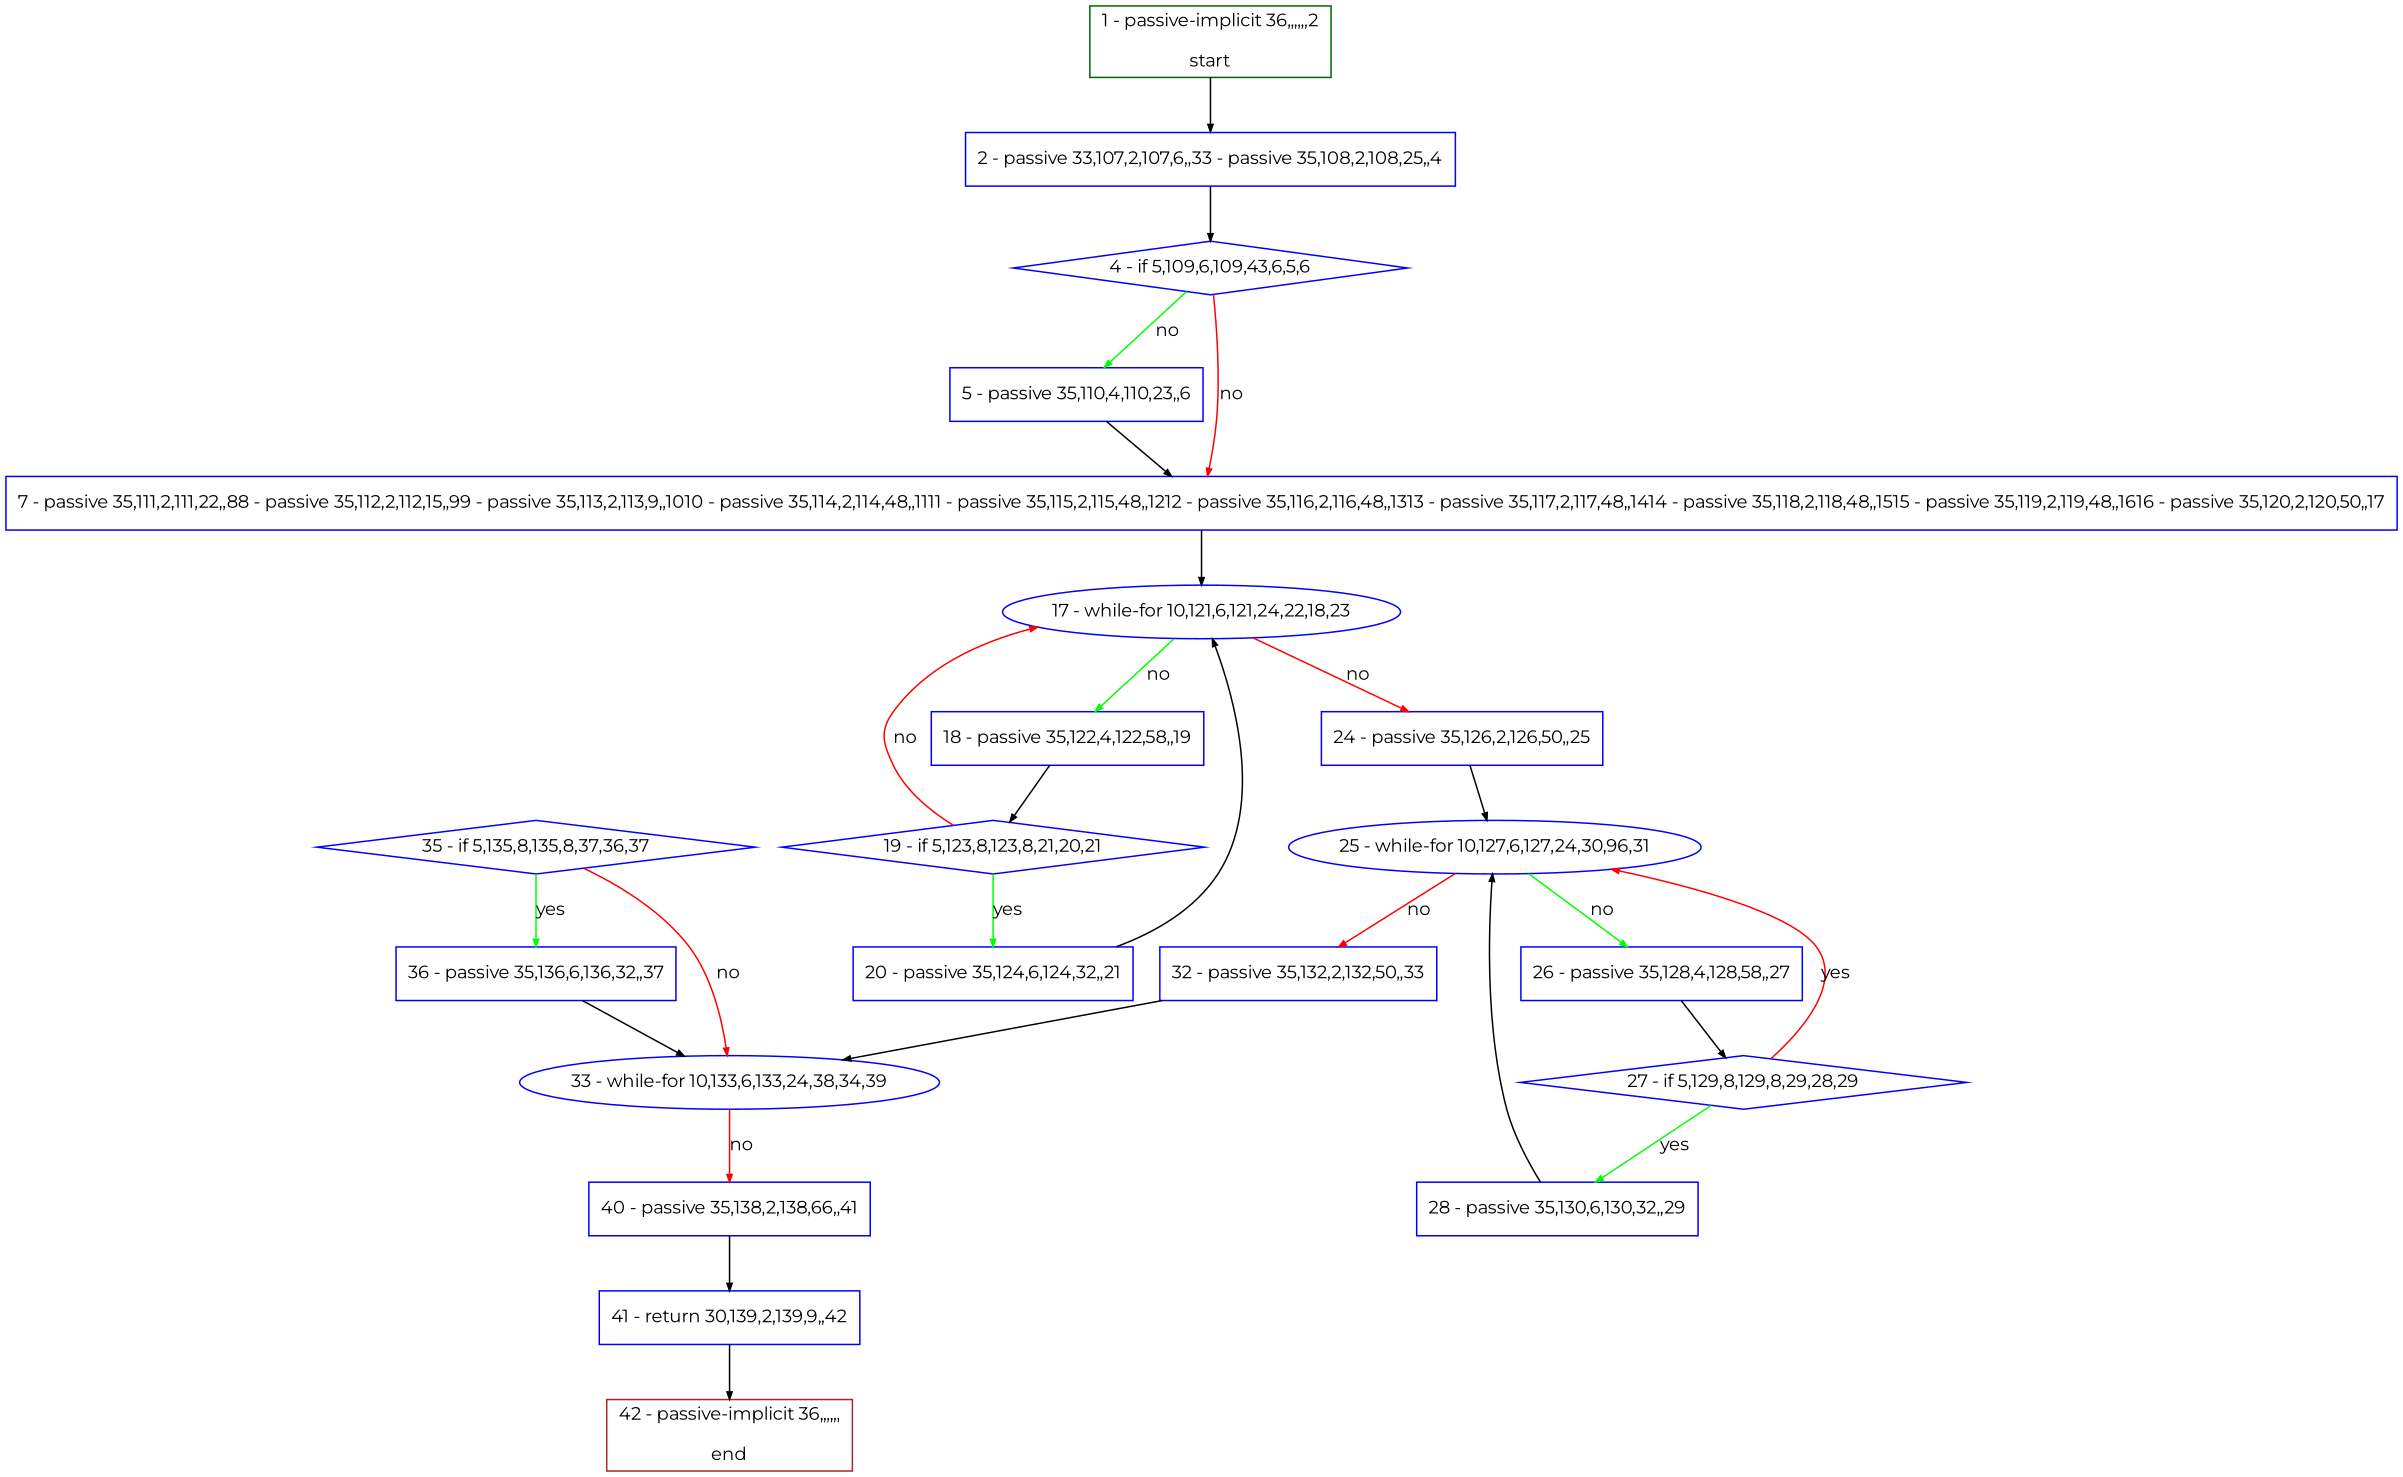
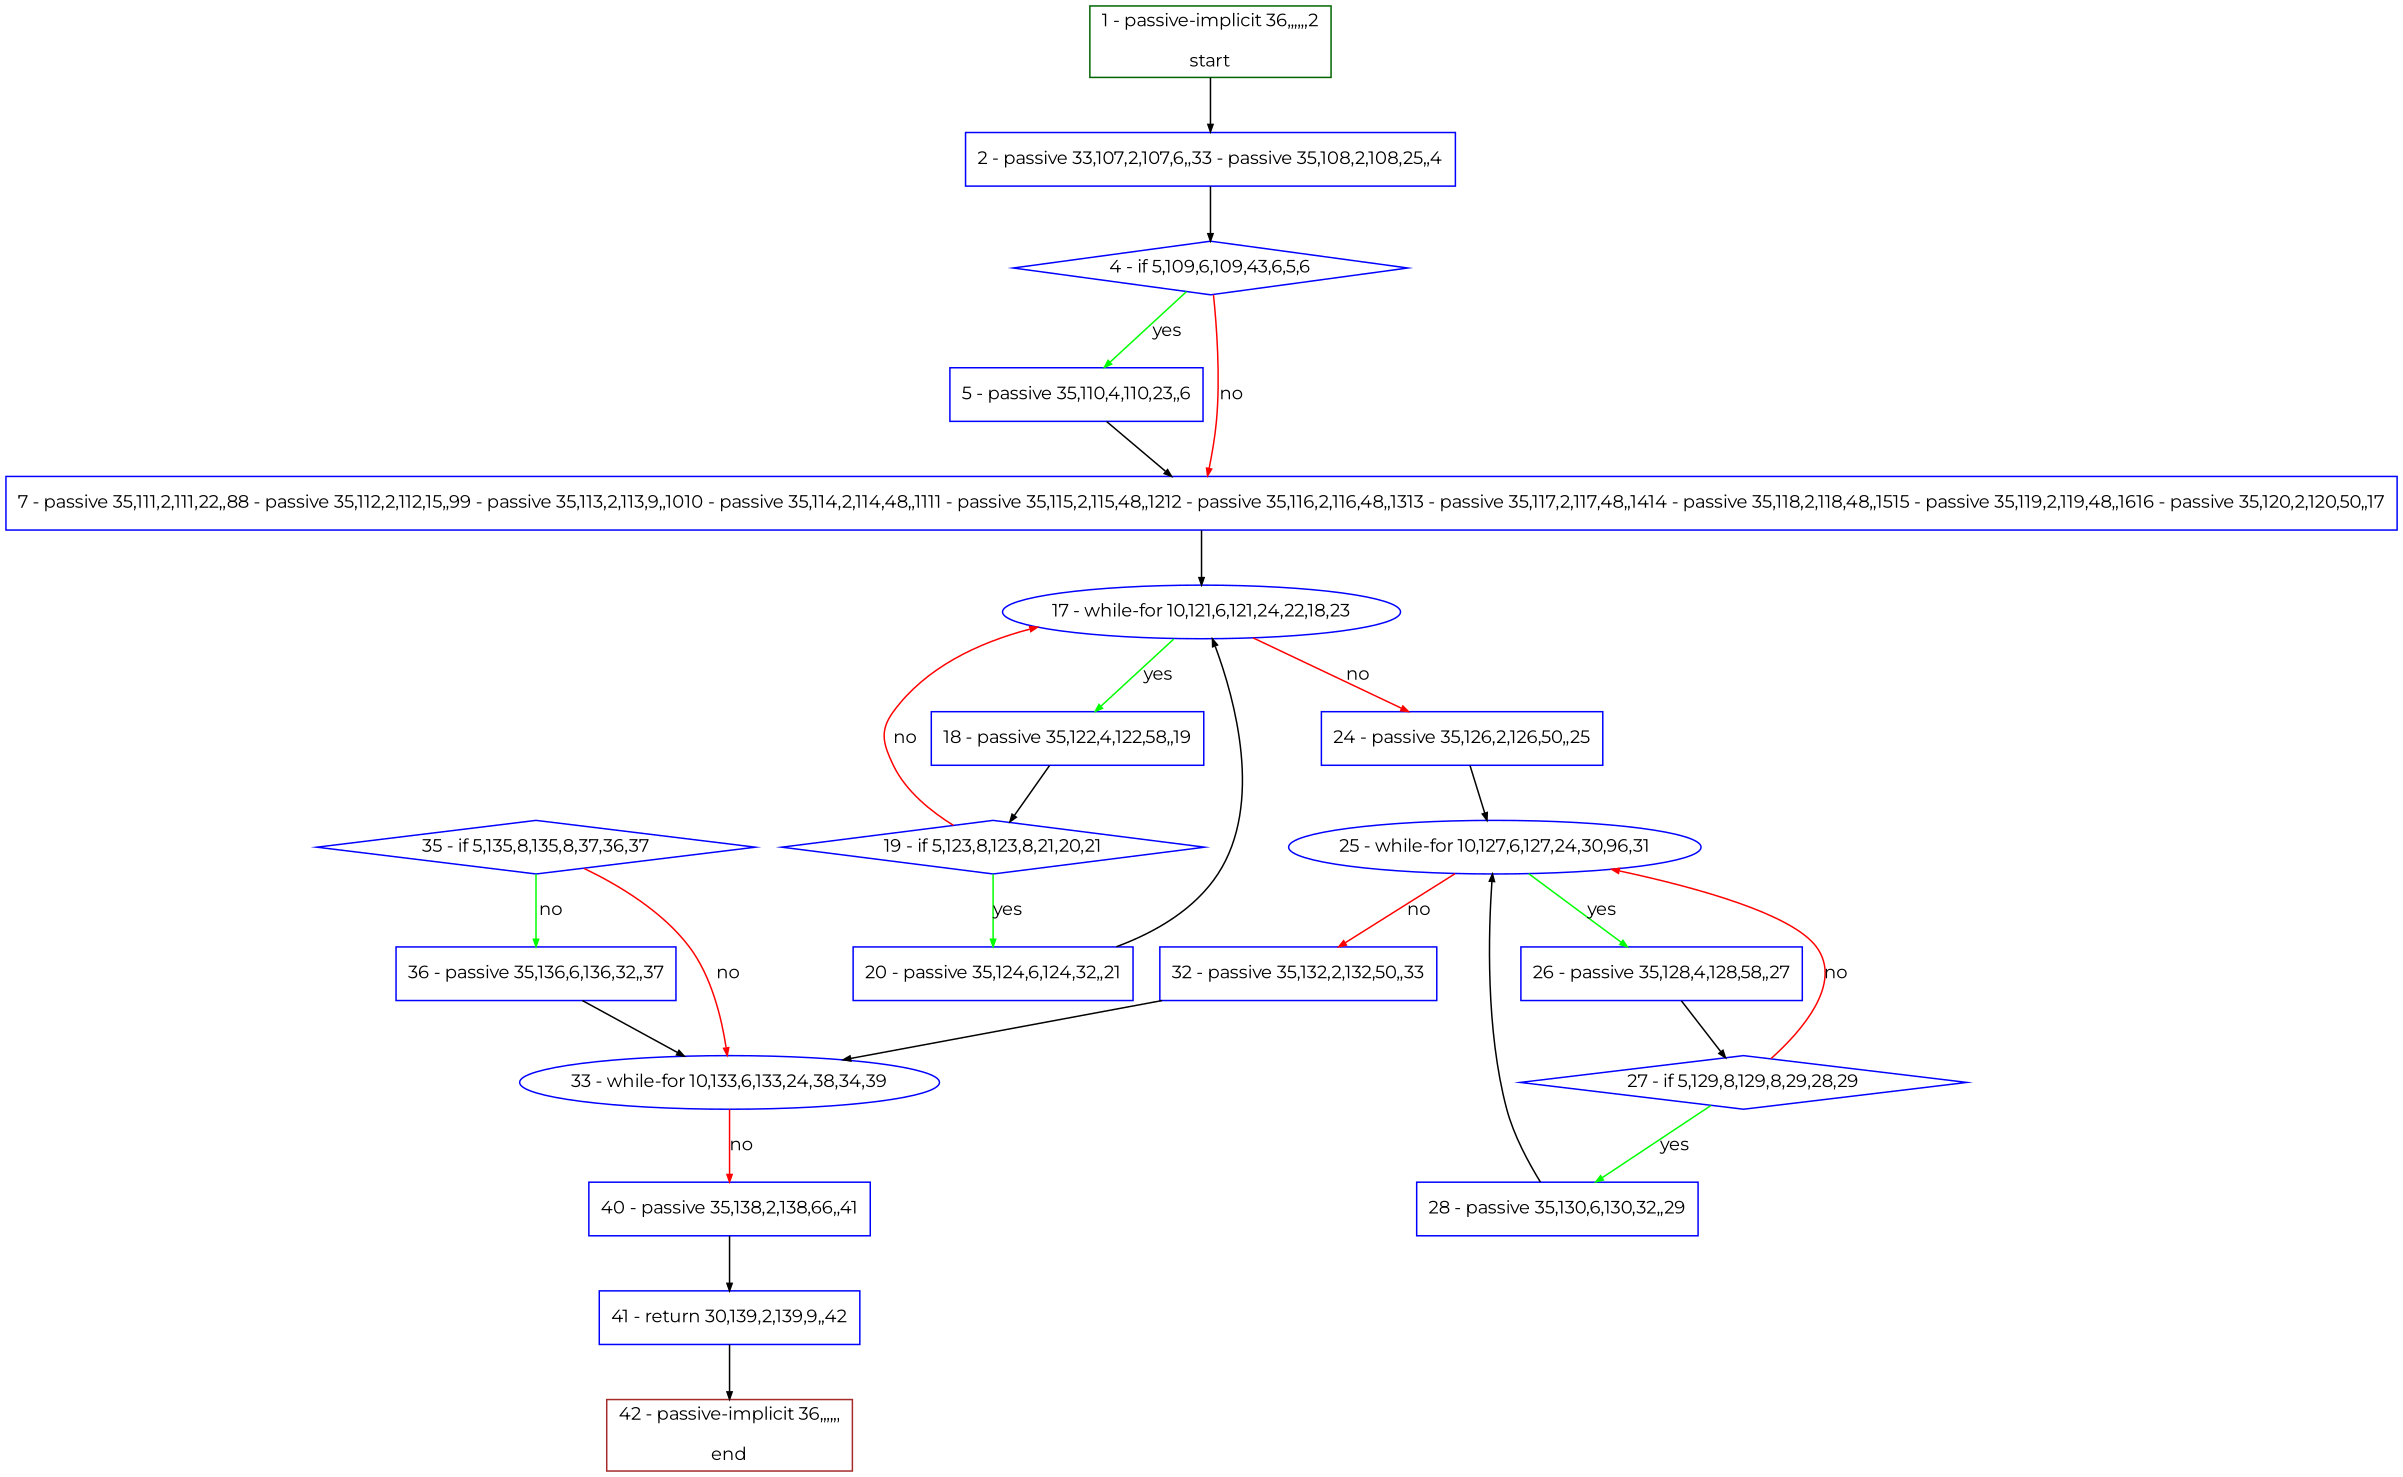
(1167, 331) -> (1167, 331)
(1158, 675) -> (1158, 675)
(551, 910) -> (551, 910)
(1602, 910) -> (1602, 910)
(1836, 974) -> (1836, 974)
